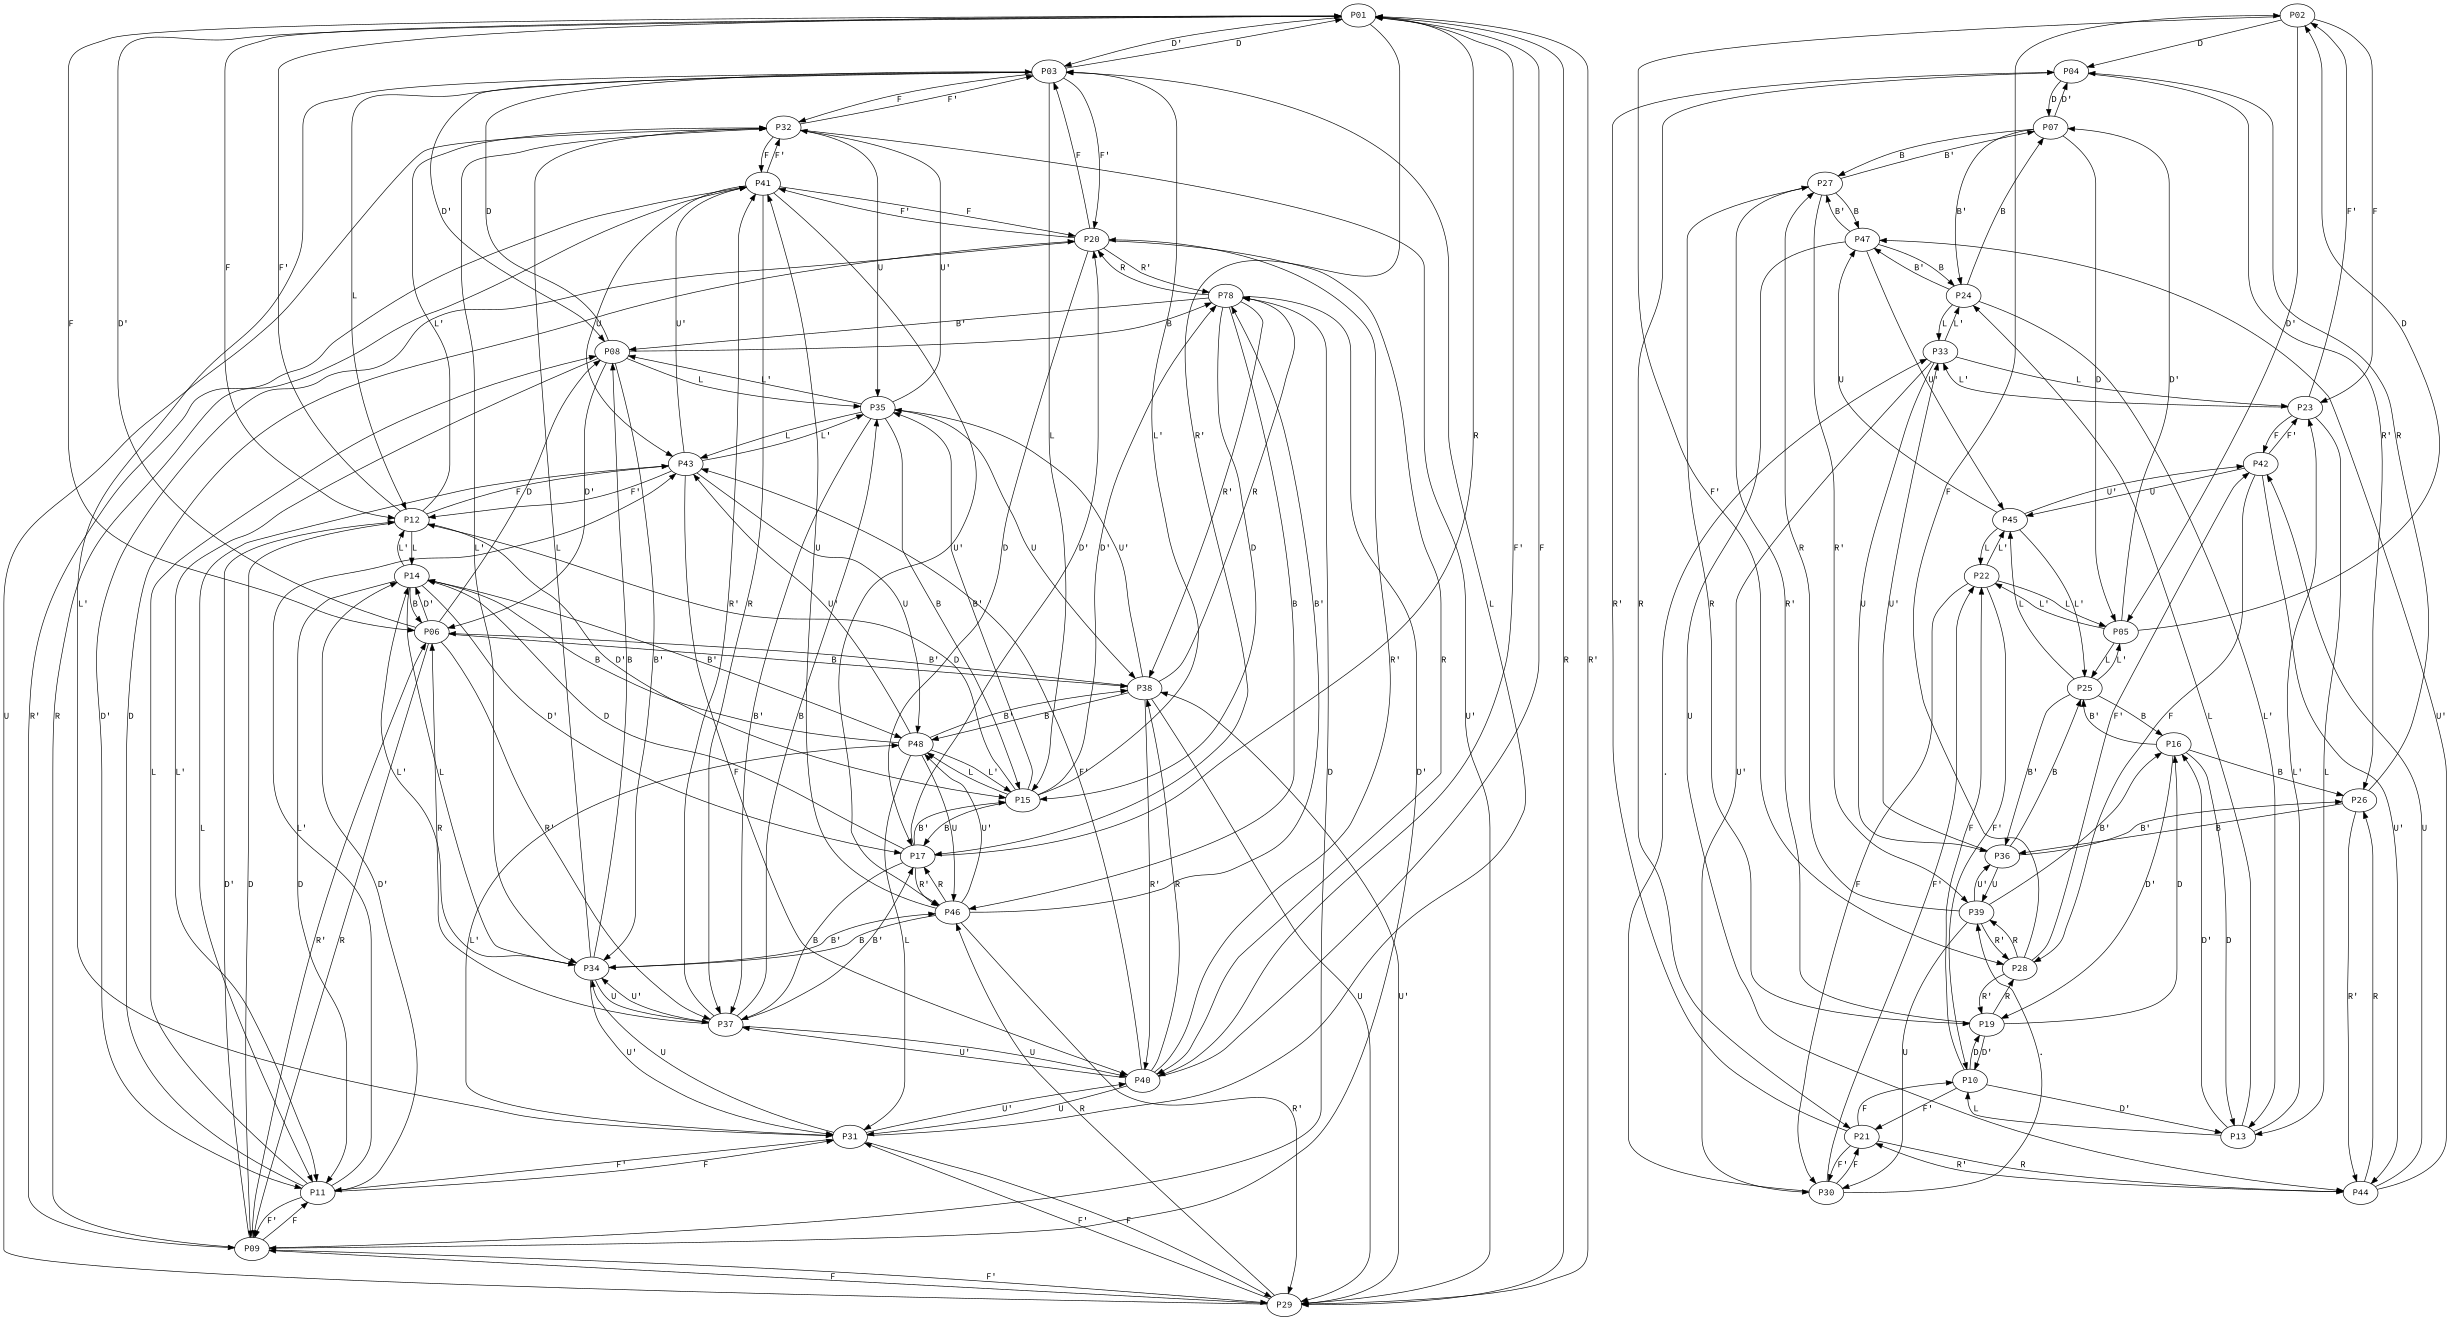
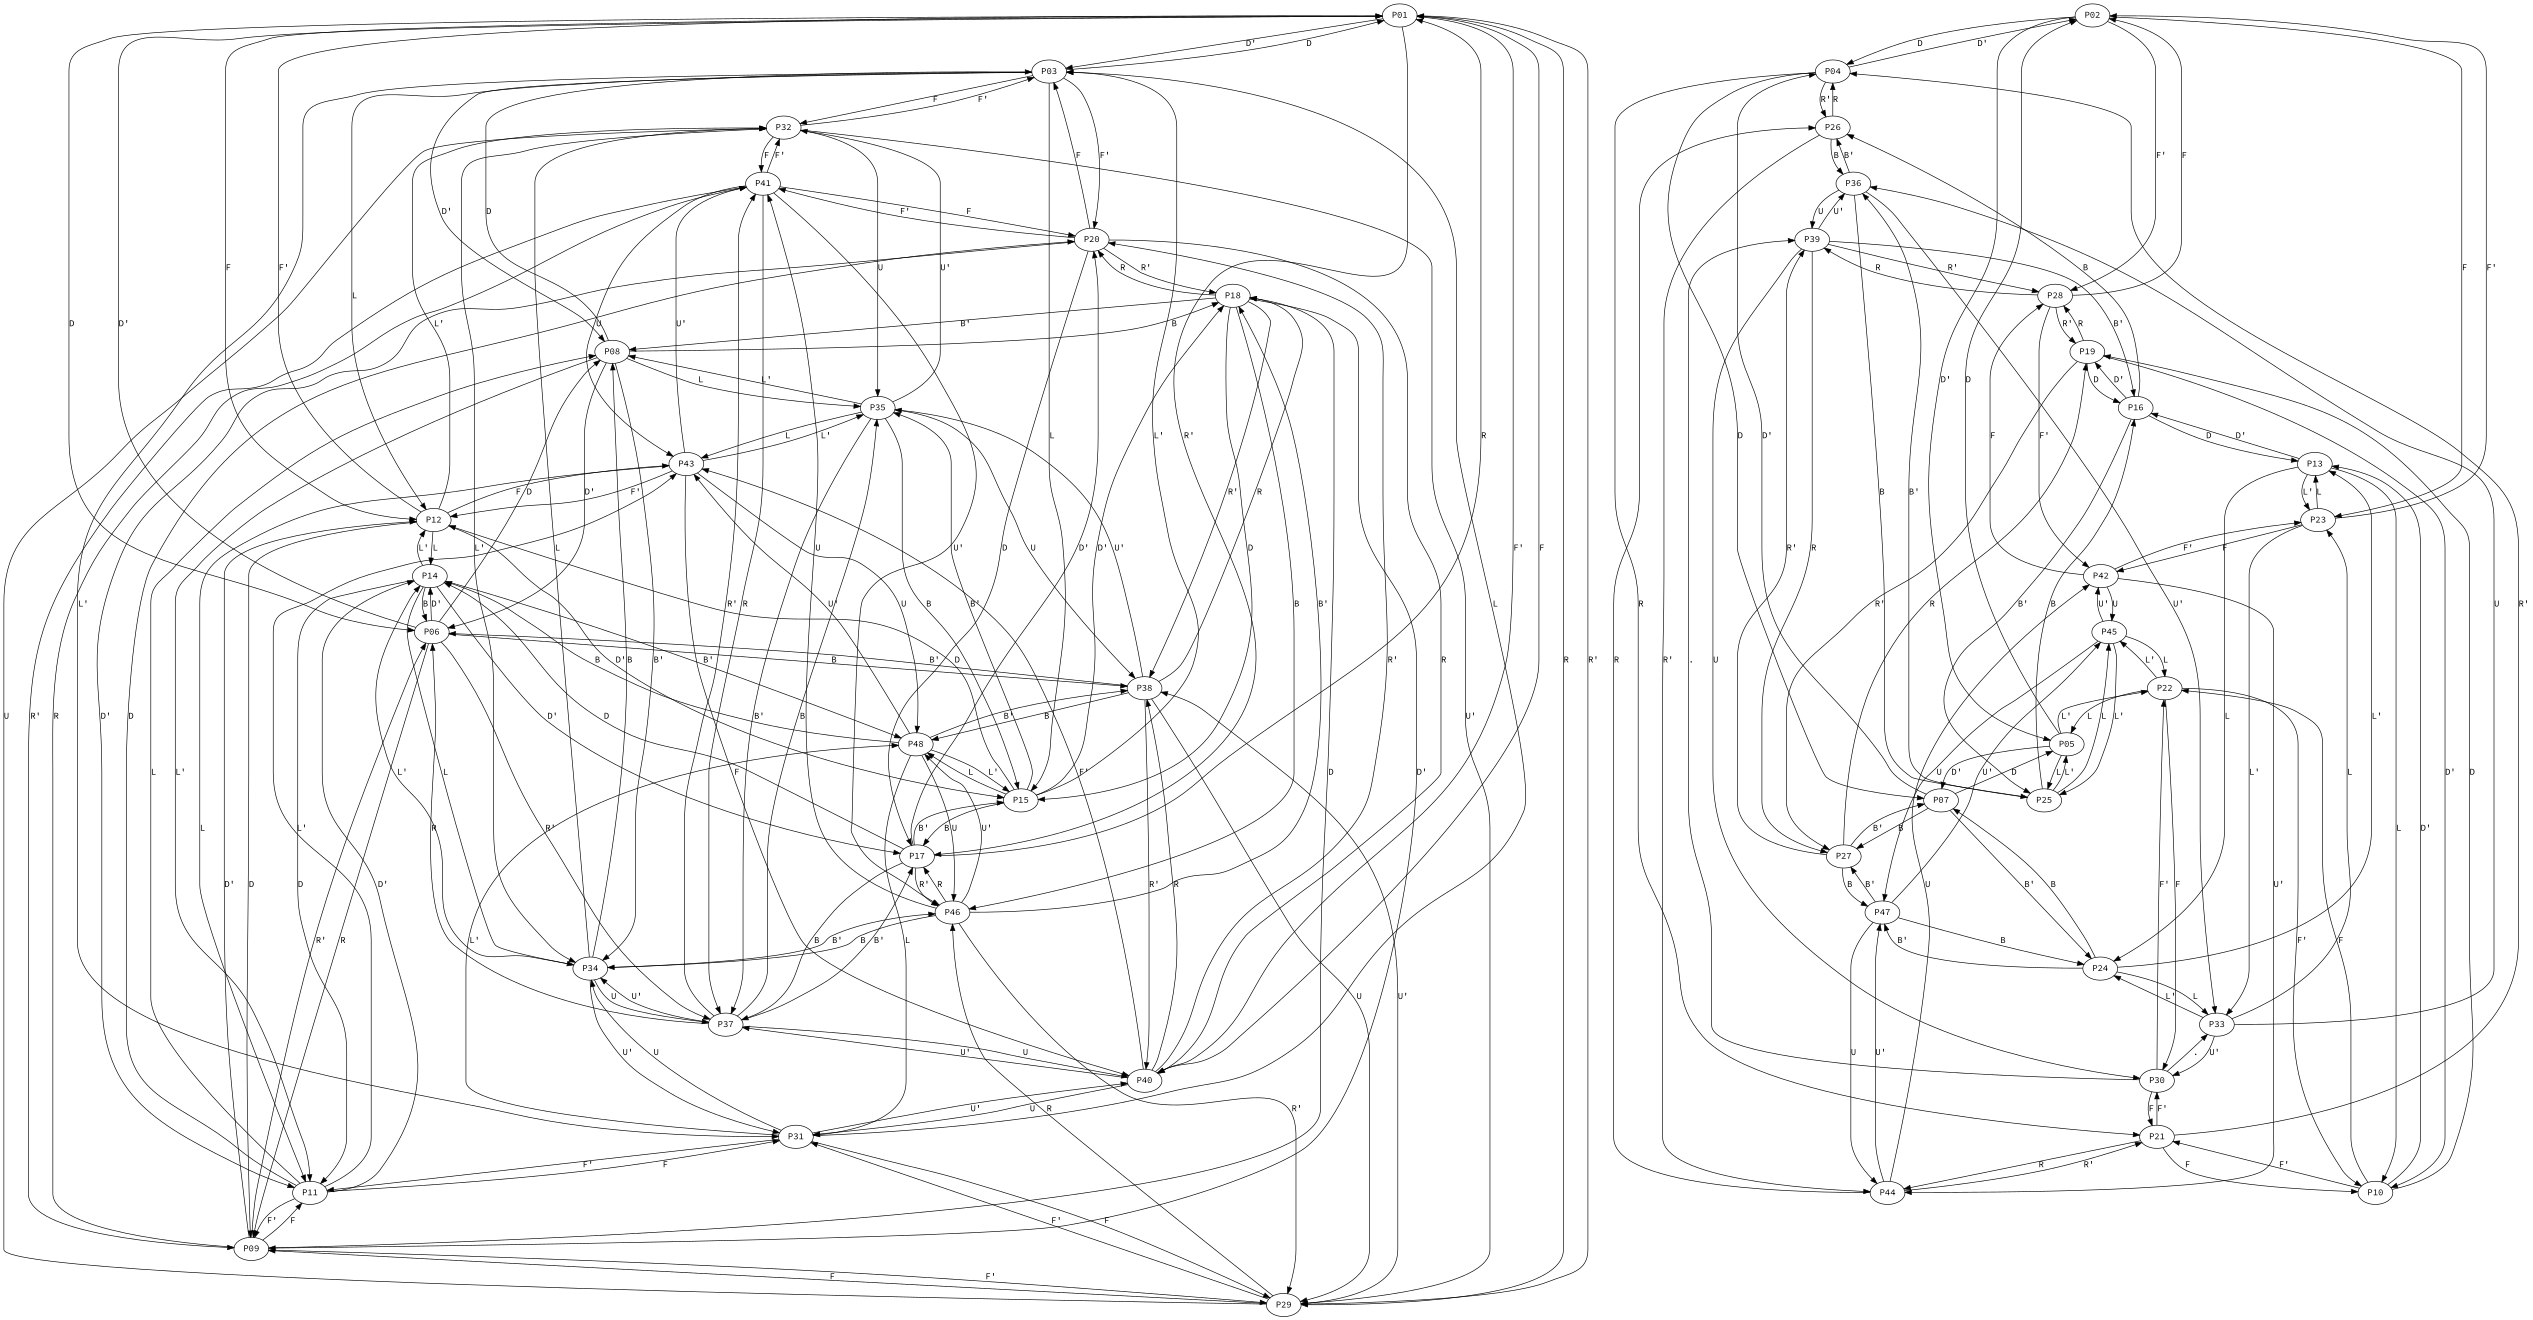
none -> (1959, 43)
(1226, 296) -> (1233, 296)
(71, 324) -> (72, 324)
